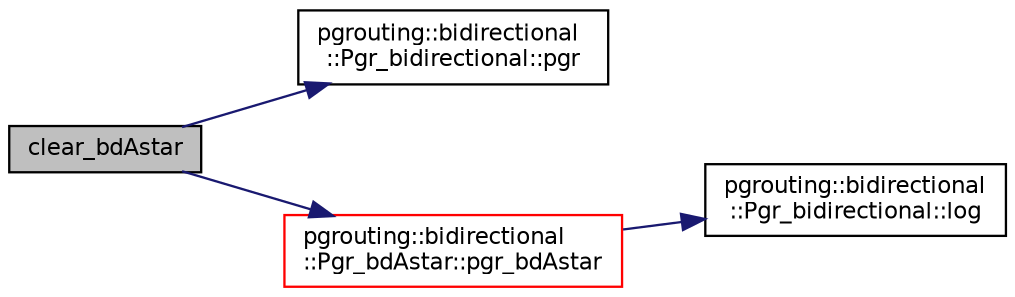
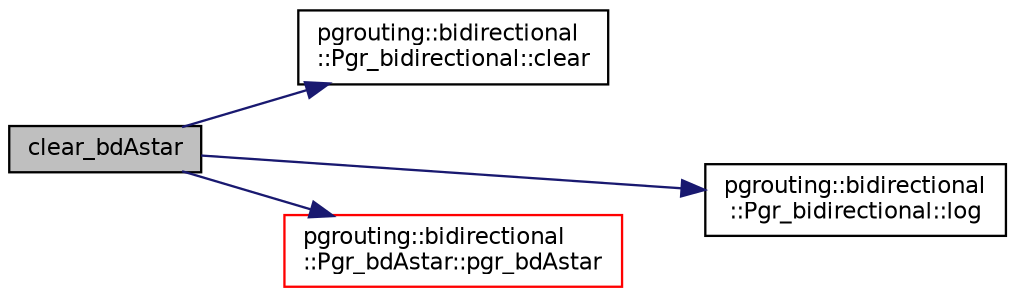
(453, 47) -> (453, 47)
(652, 226) -> (441, 172)
